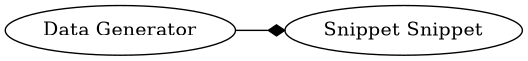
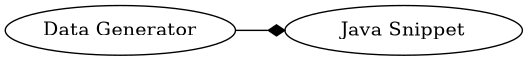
(404, 30) -> (404, 30)
